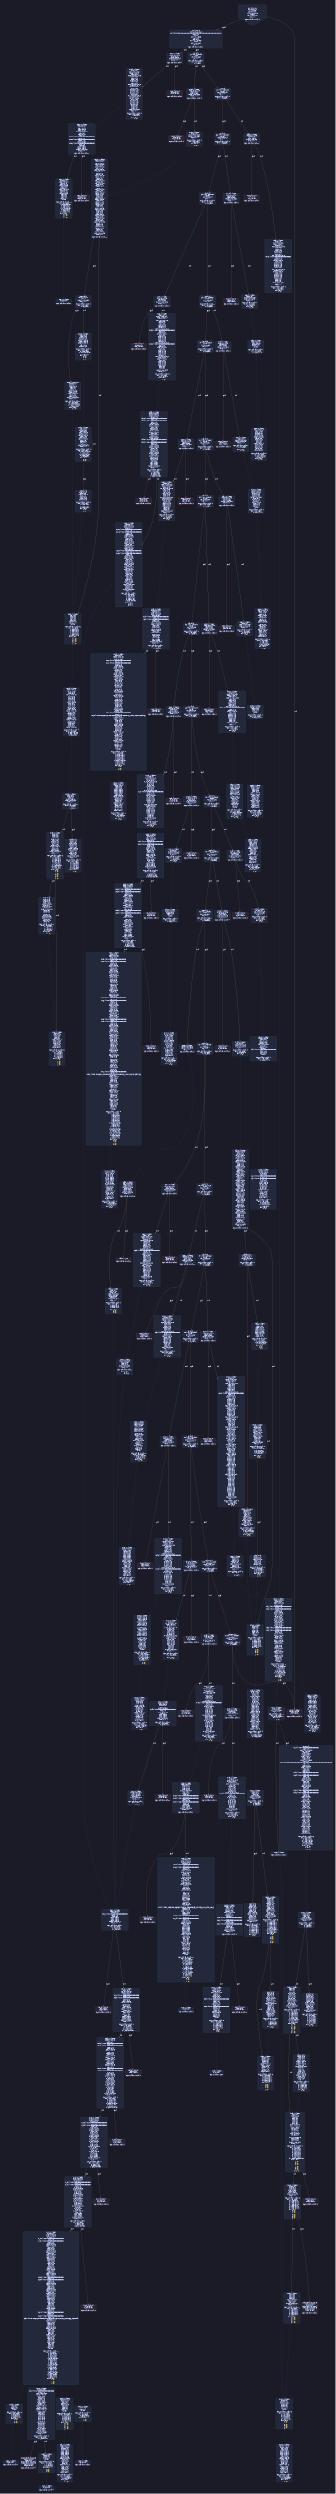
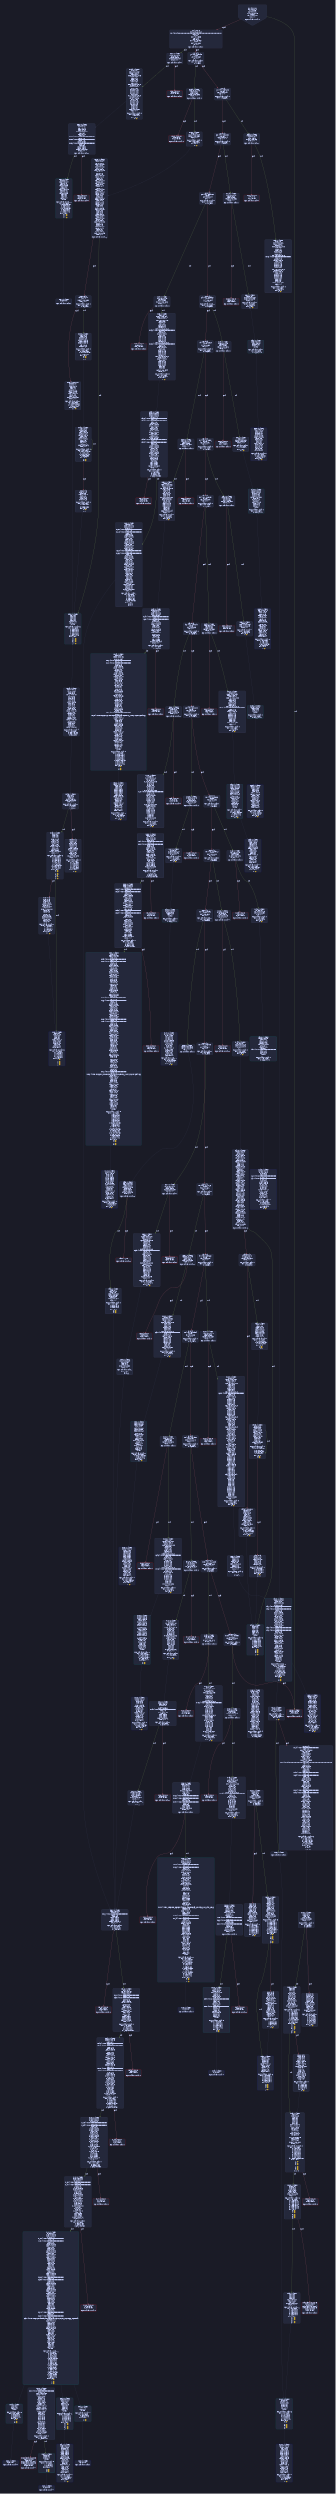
(216, 2073) -> (216, 2073)
